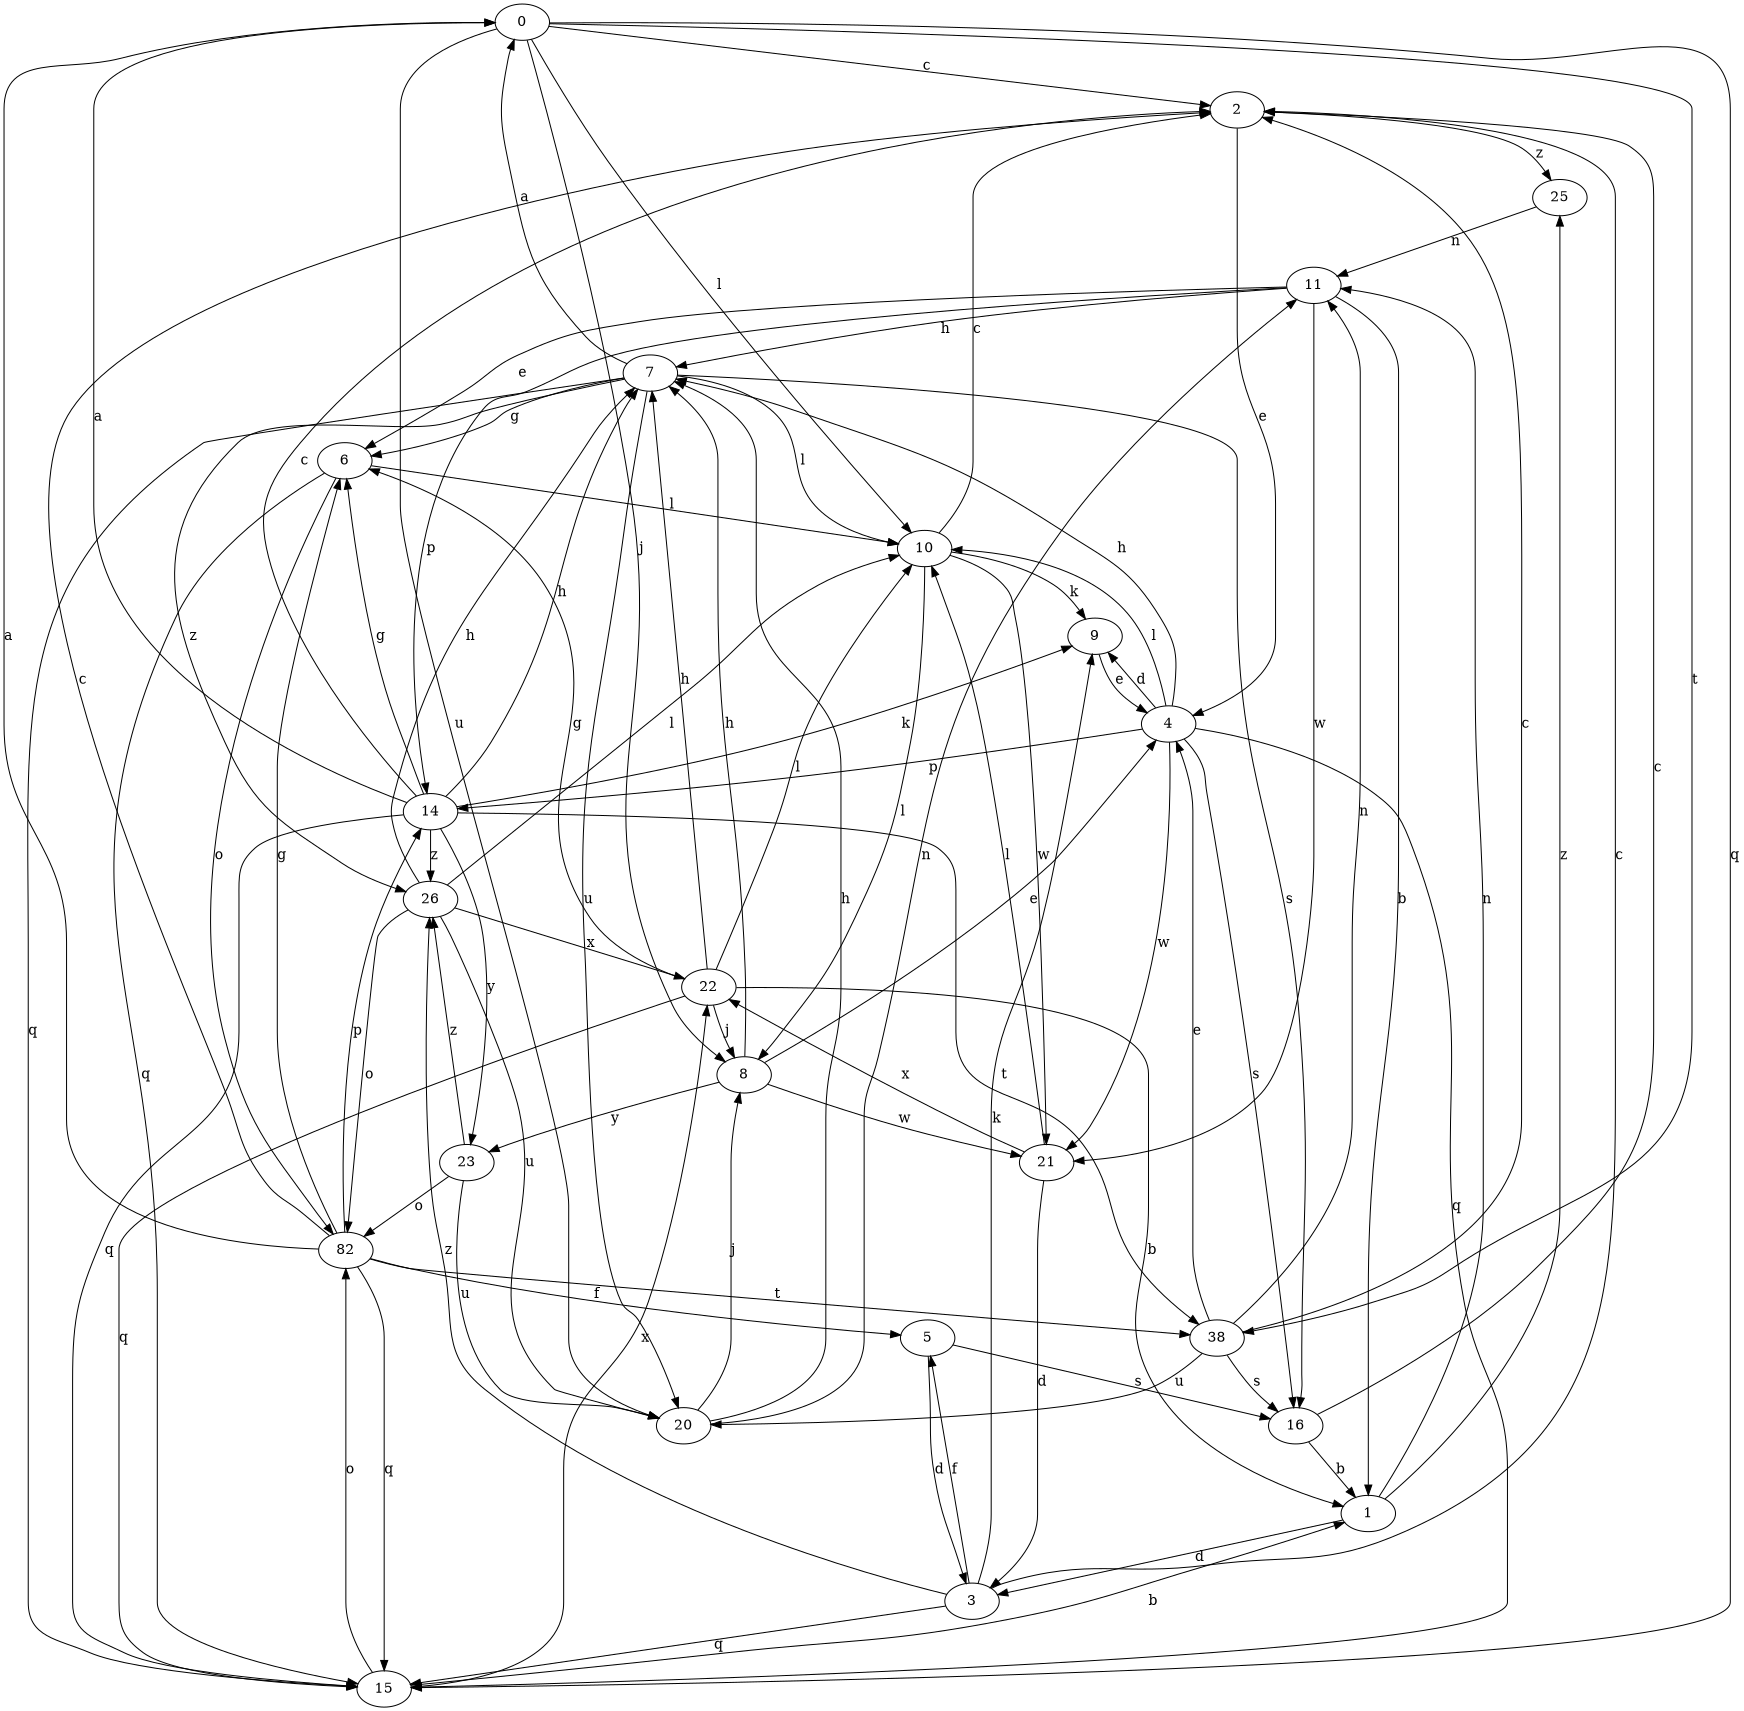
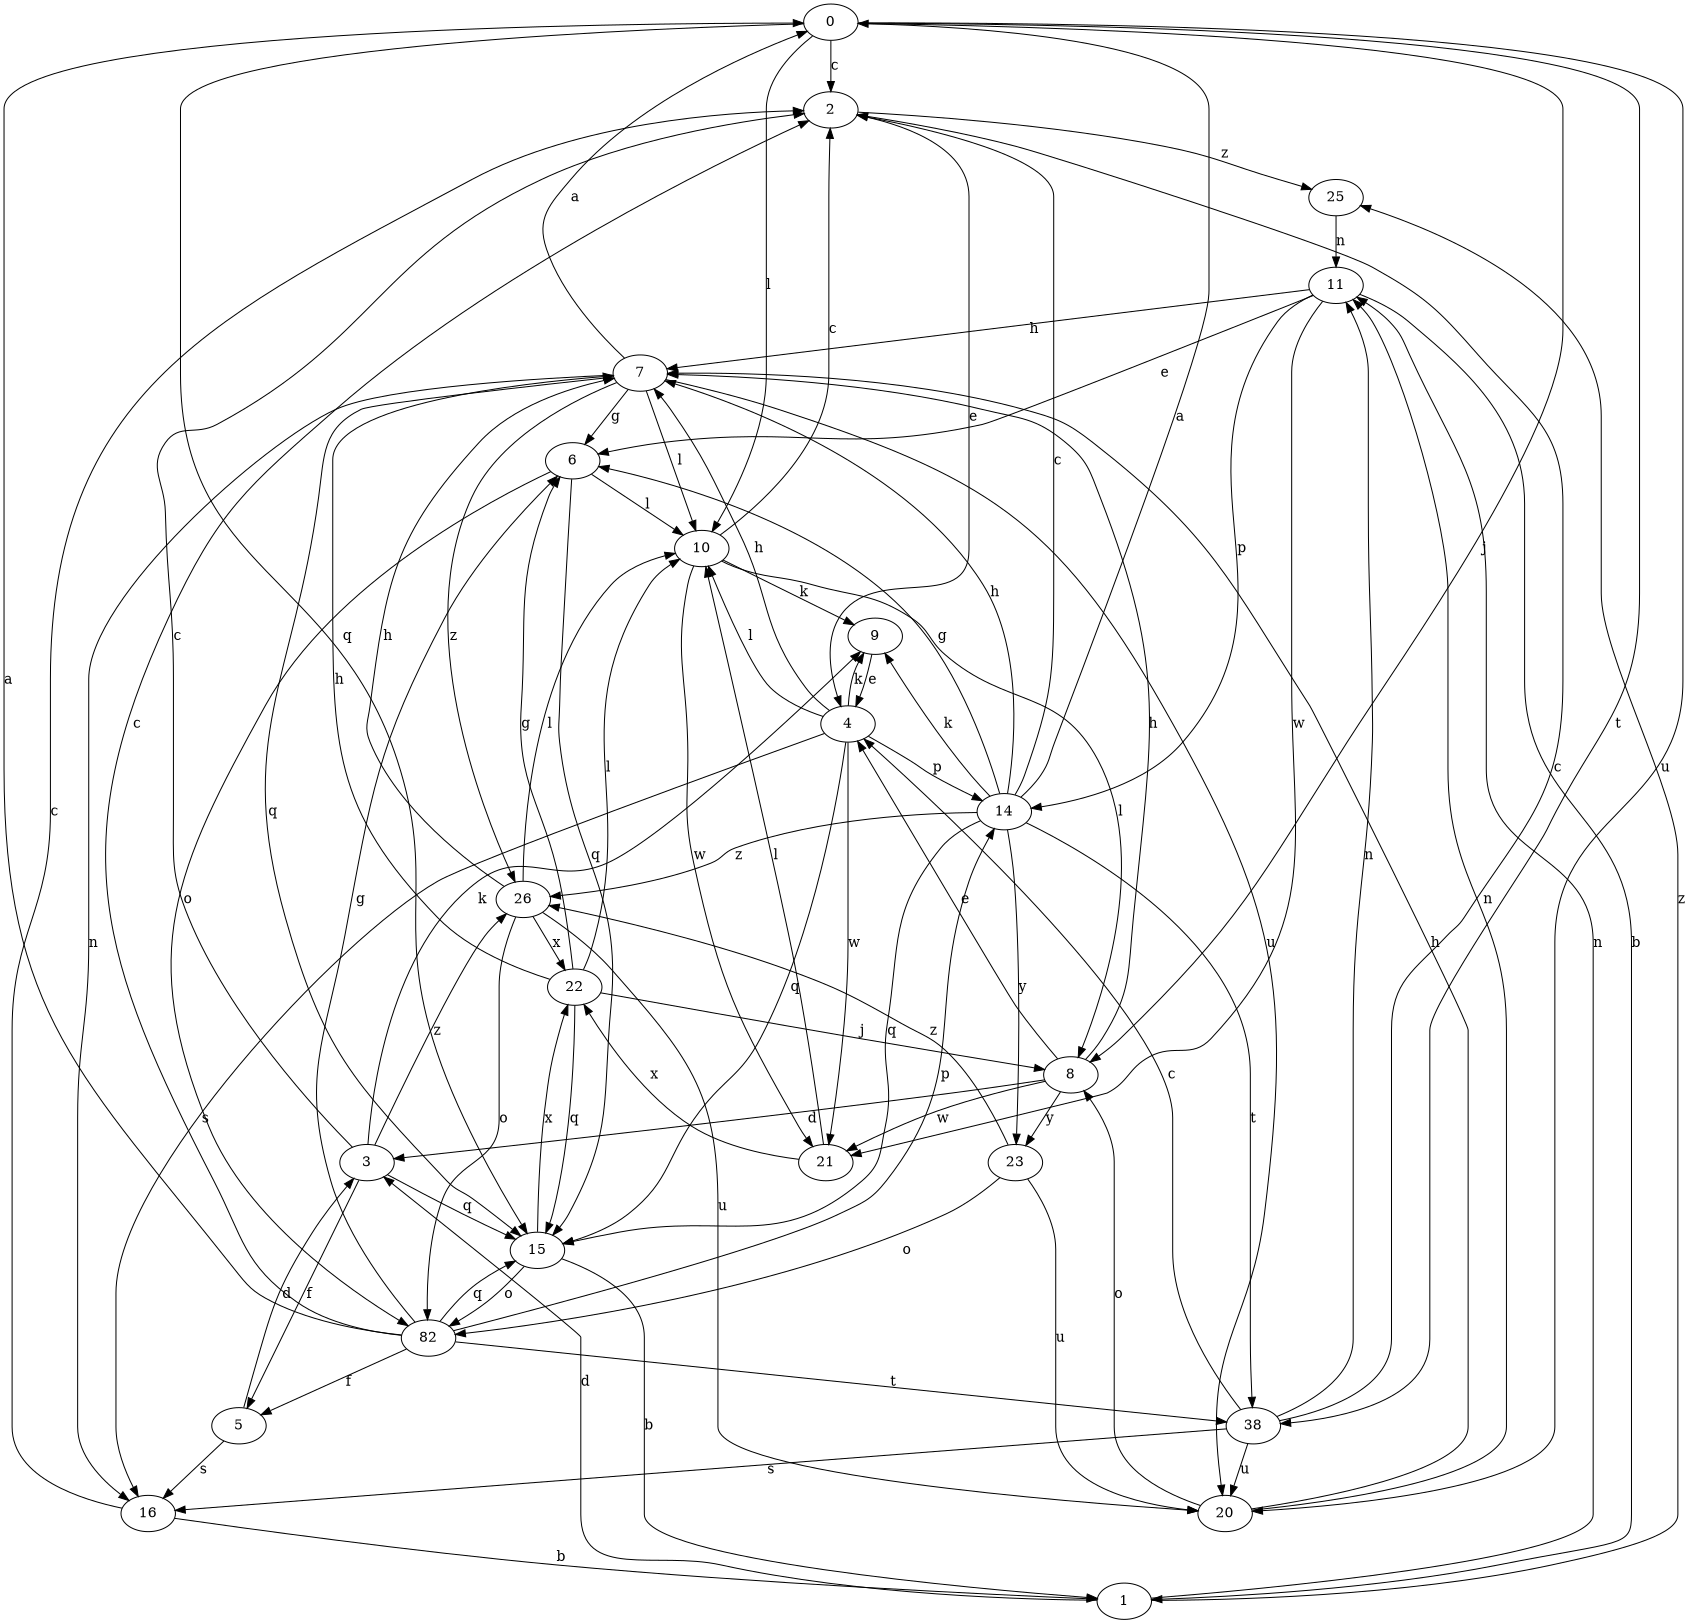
(1141, 680) -> (859, 680)
(1290, 899) -> (94, 943)
(1197, 1031) -> (1172, 1075)
(1148, 1122) -> none
(734, 1250) -> (1119, 1294)
(1038, 1387) -> (725, 1121)
